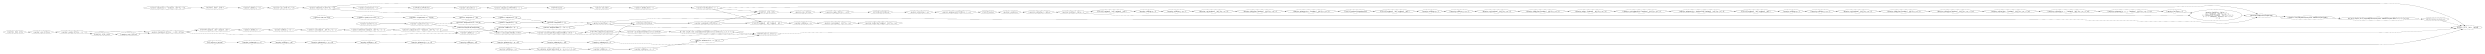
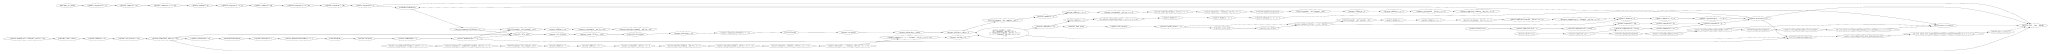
(1591, 11) -> none
none -> (1045, 27)
